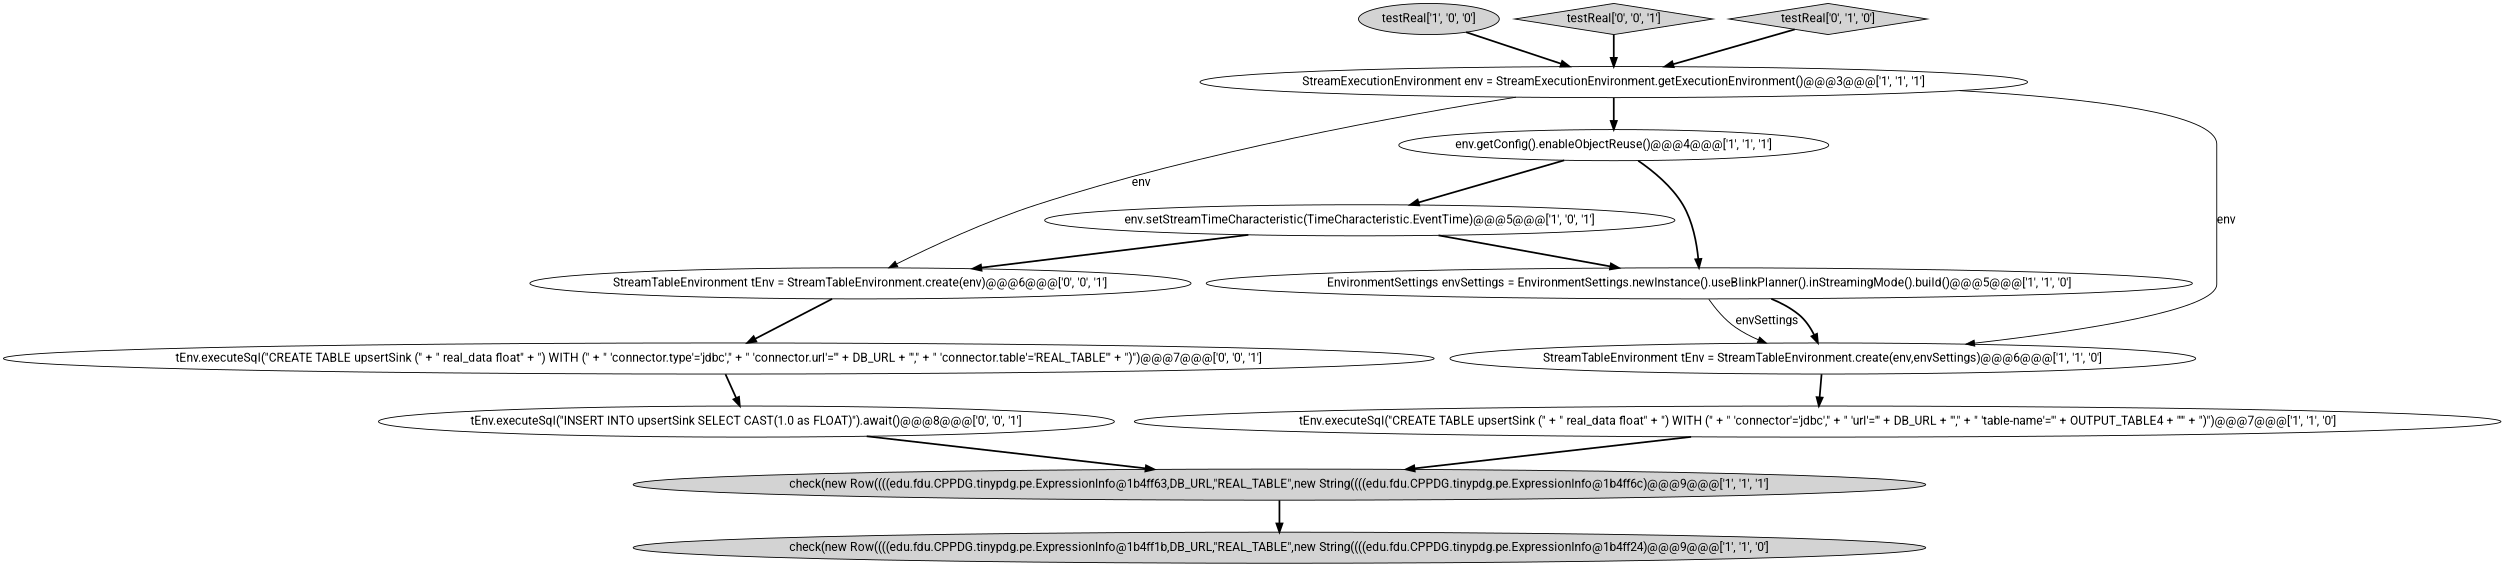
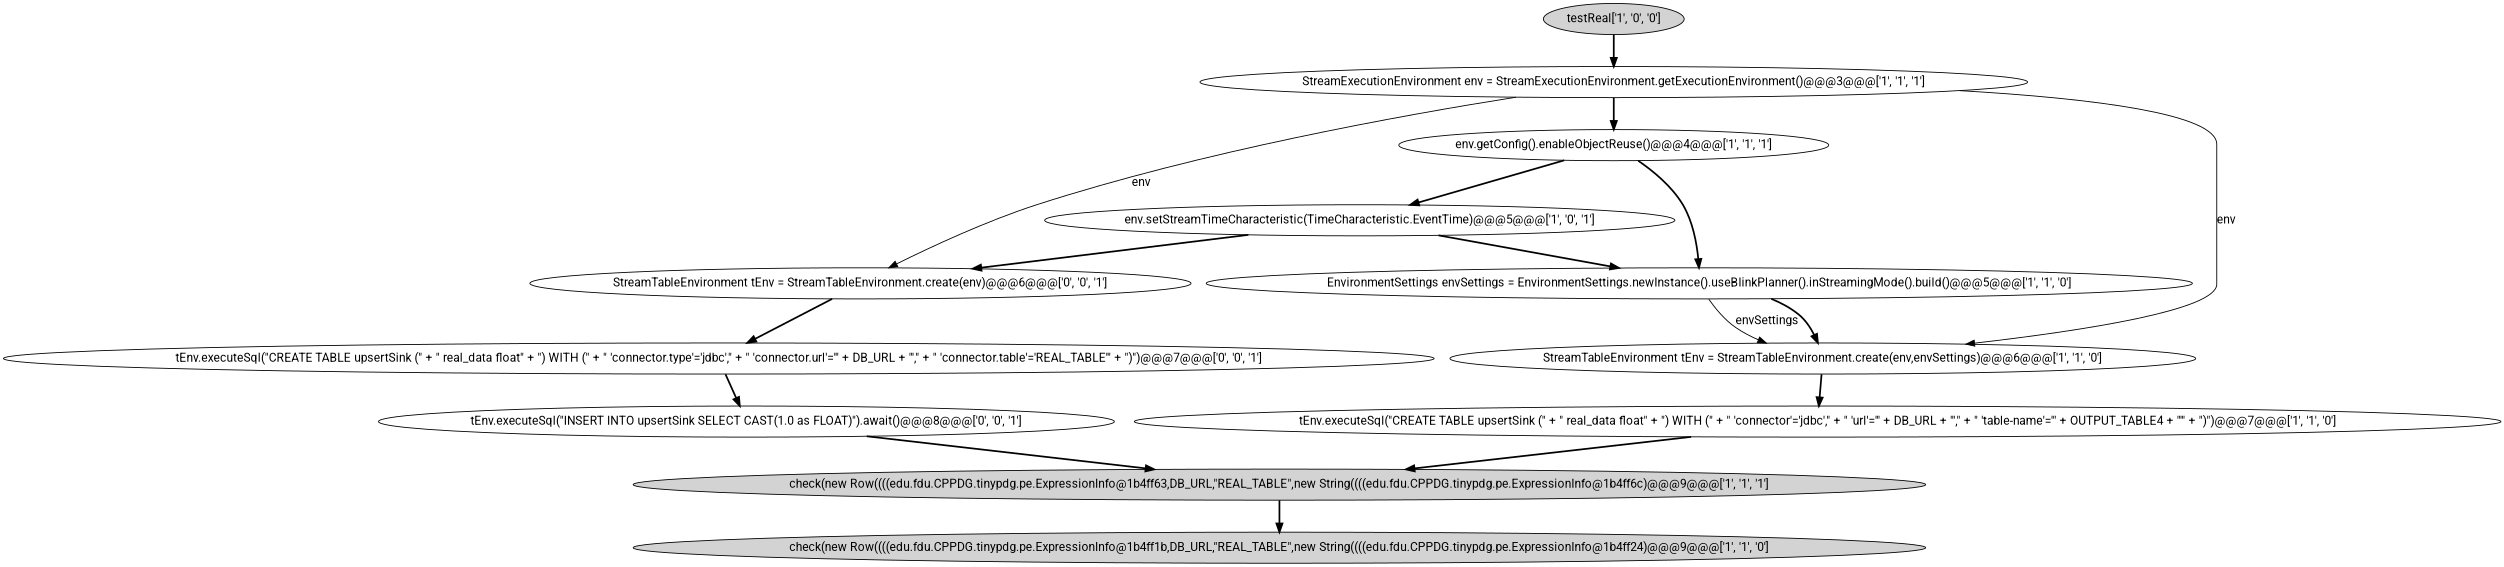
(1614, 19) -> none
(1828, 19) -> none
